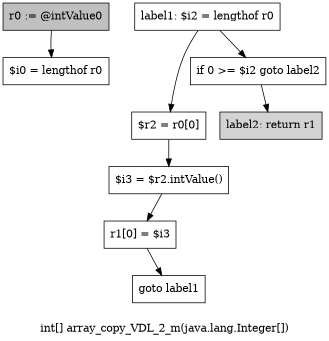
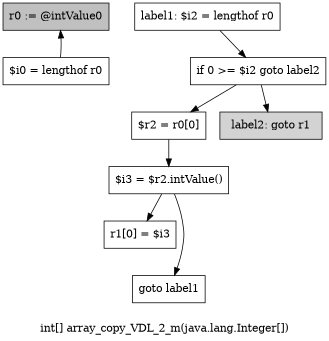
(51, 40) -> (61, 48)
(180, 66) -> (217, 96)
(271, 126) -> (271, 126)
(153, 259) -> (184, 231)
